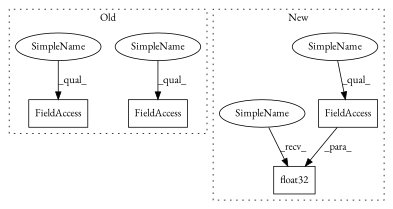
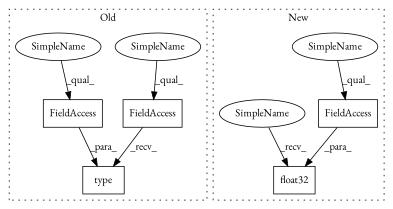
none -> (104, 180)
